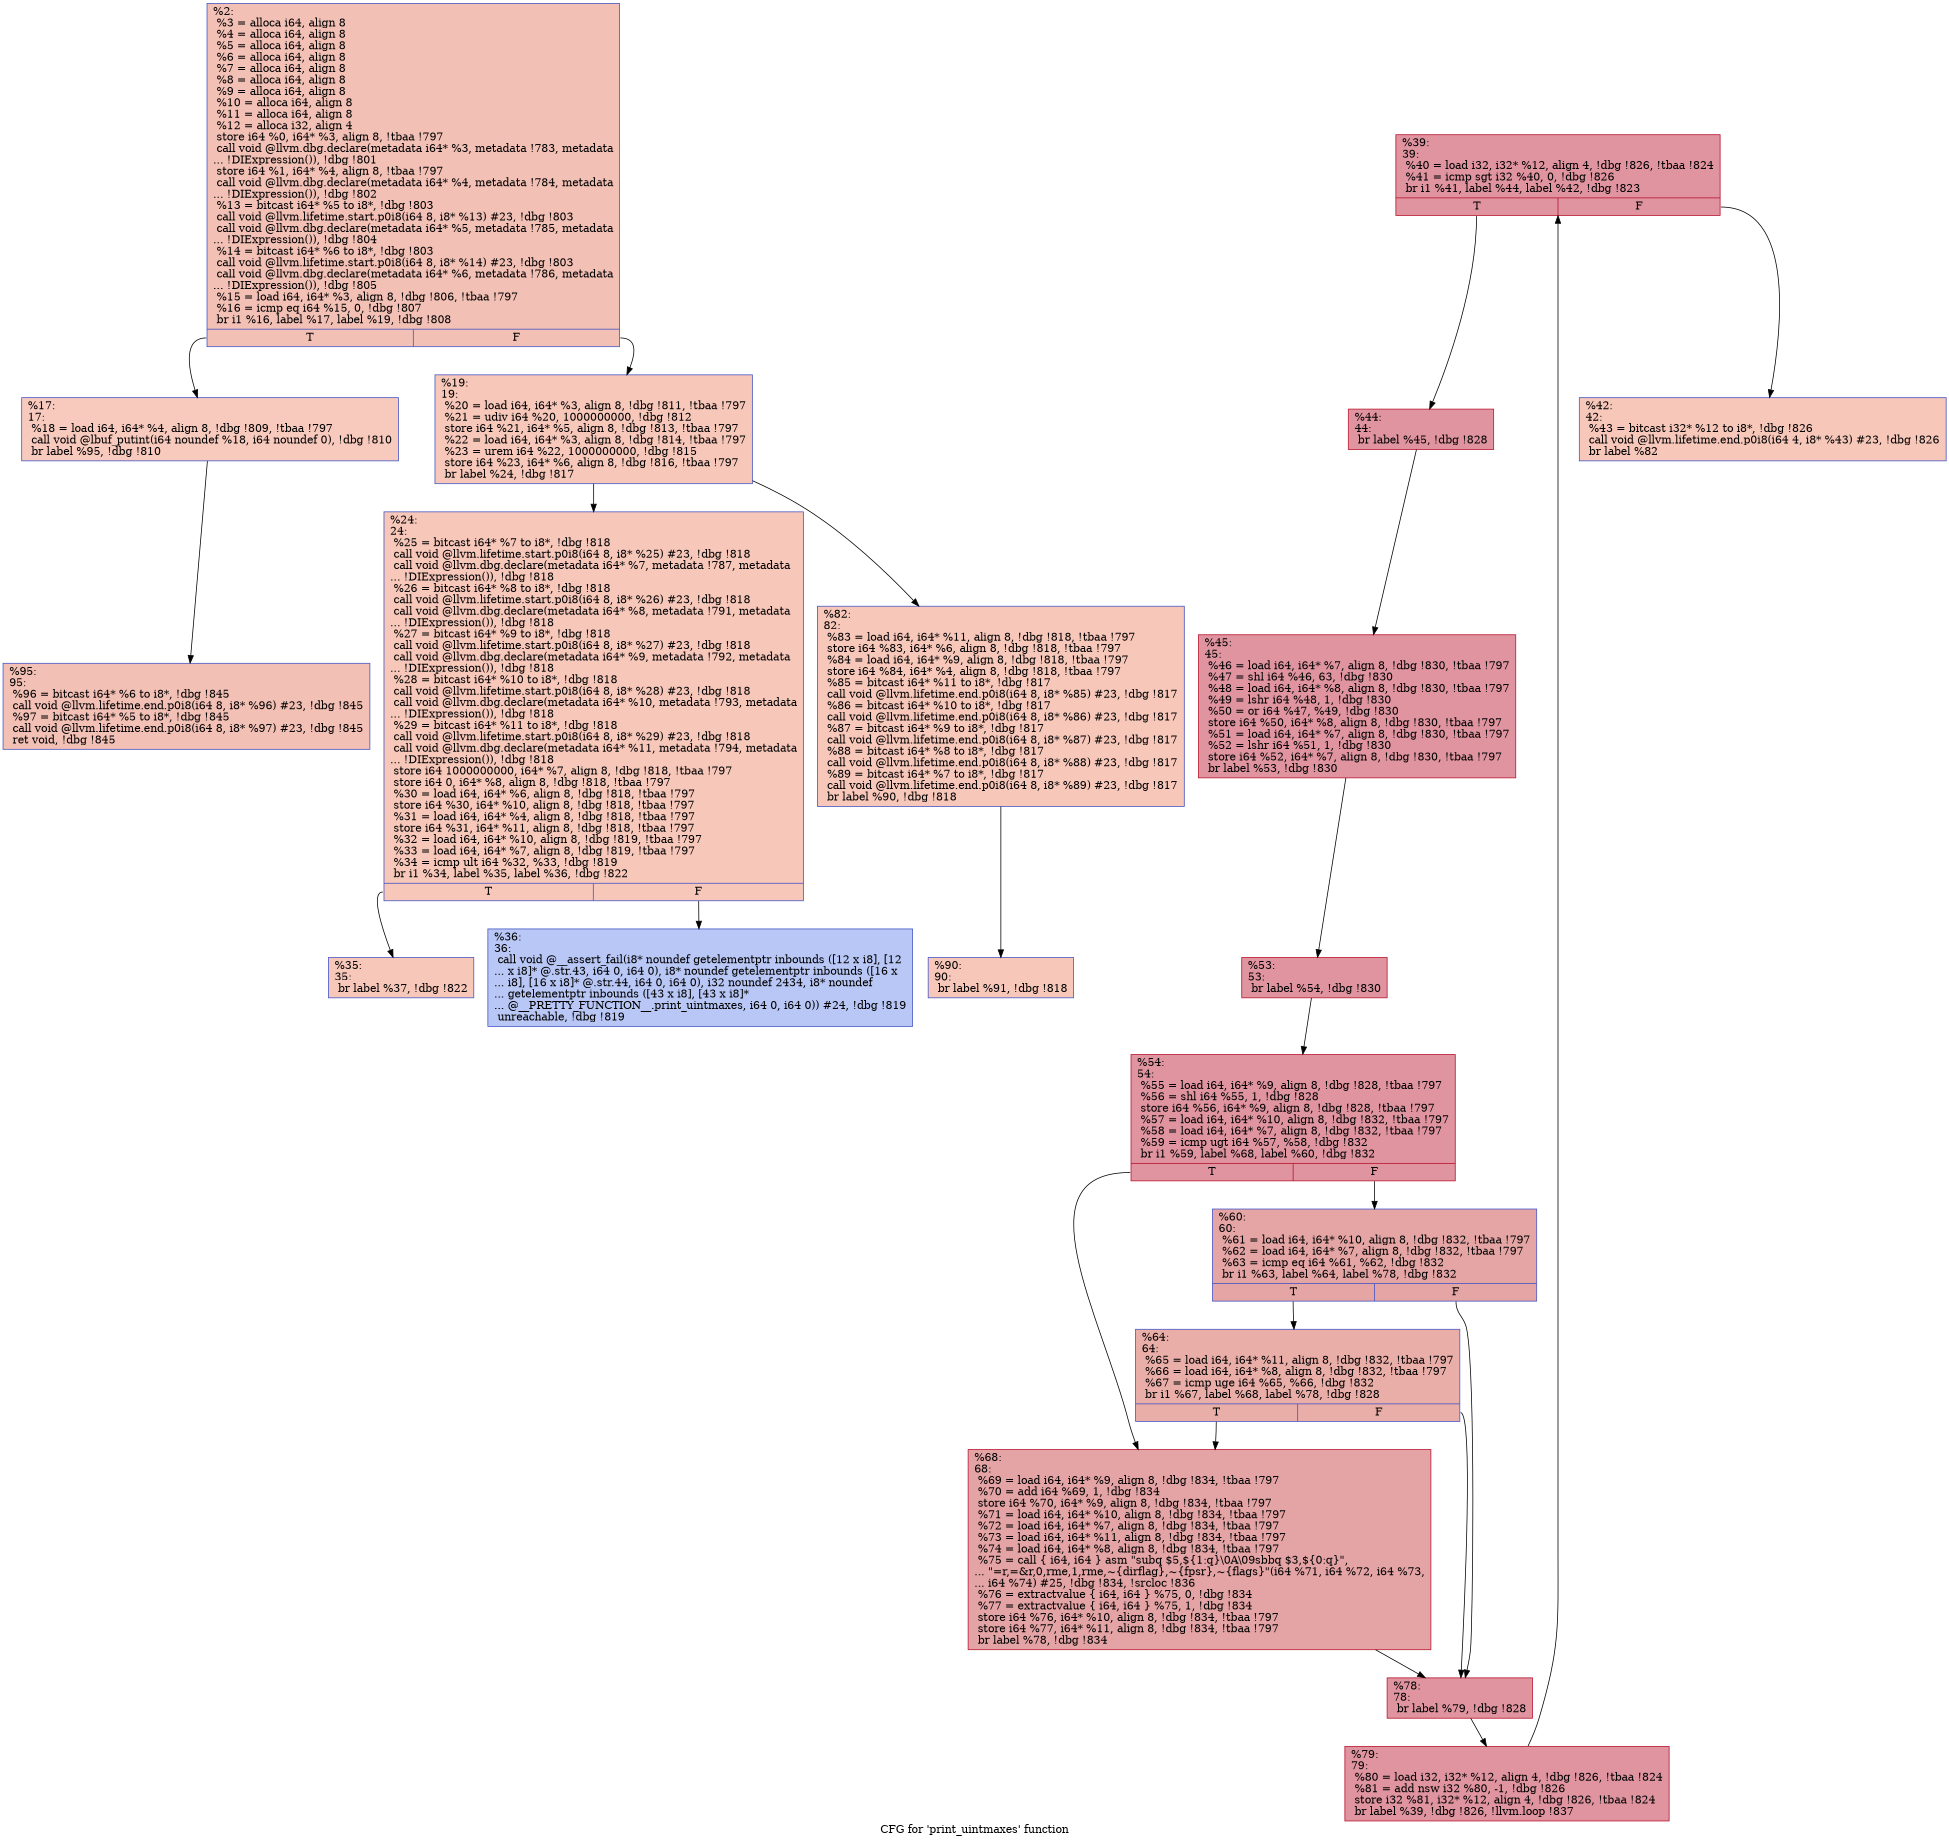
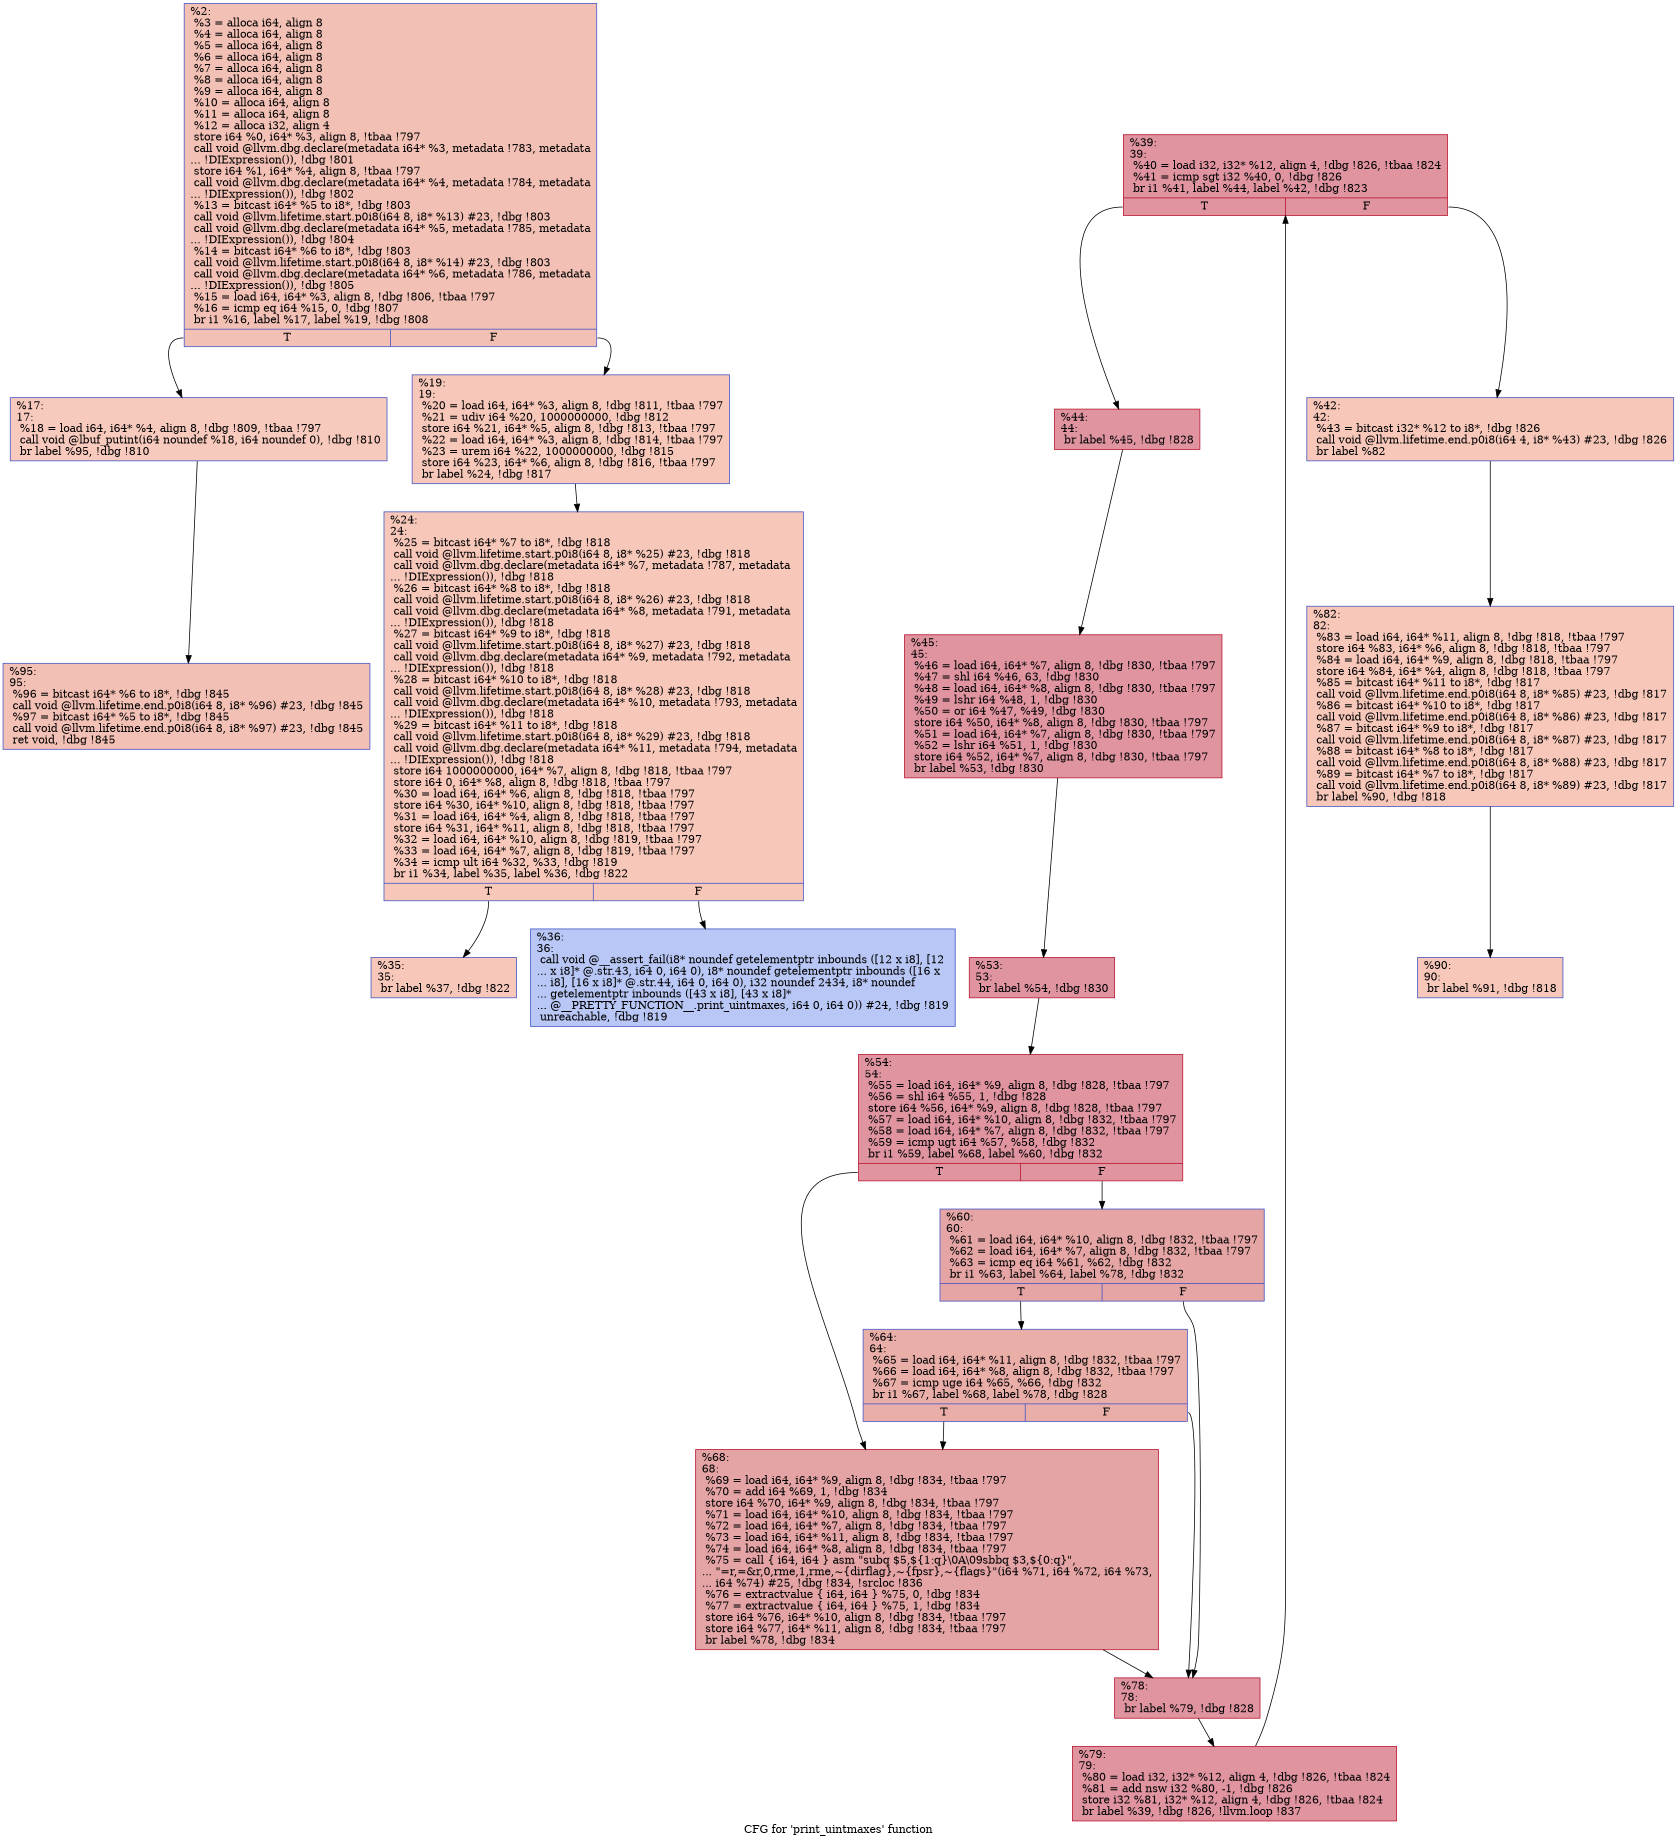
(839, 532) -> (1490, 530)
